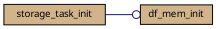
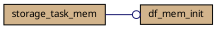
(55, 15) -> (55, 15)
